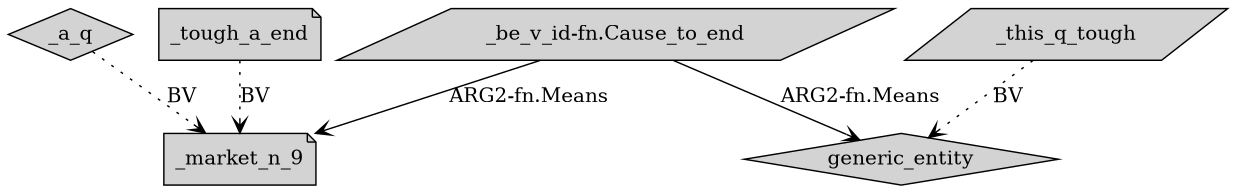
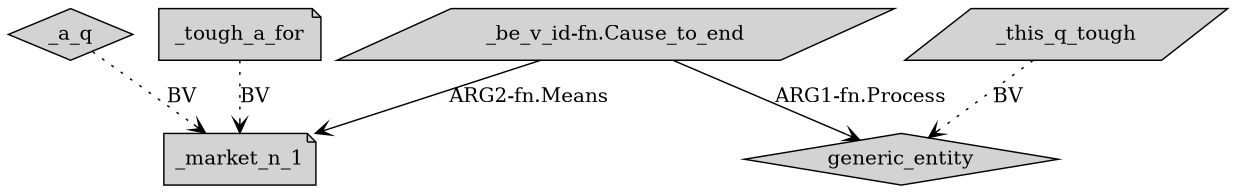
(240, 34) -> (240, 34)
(861, 97) -> (861, 97)
(240, 159) -> (240, 159)
